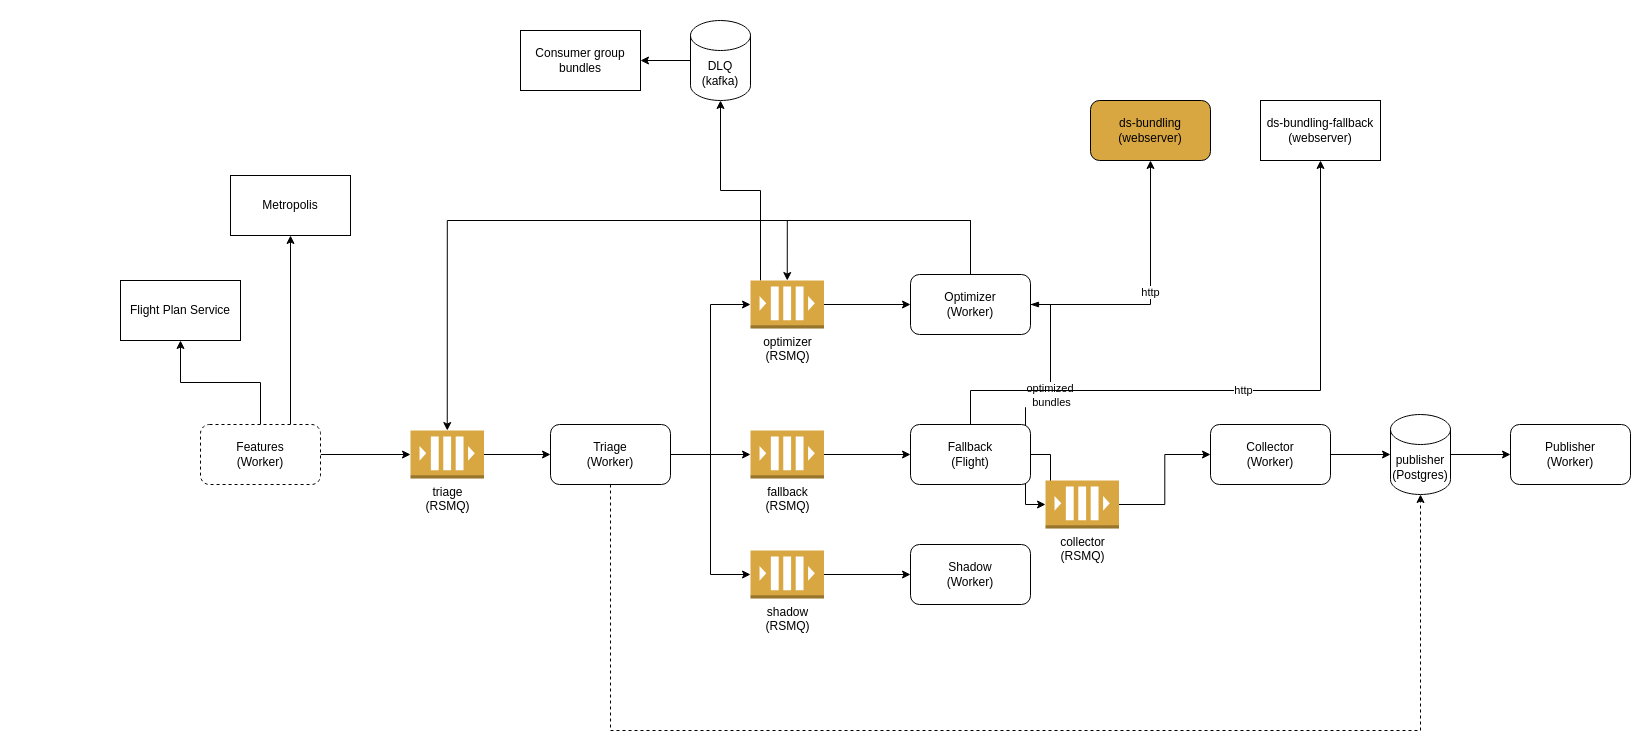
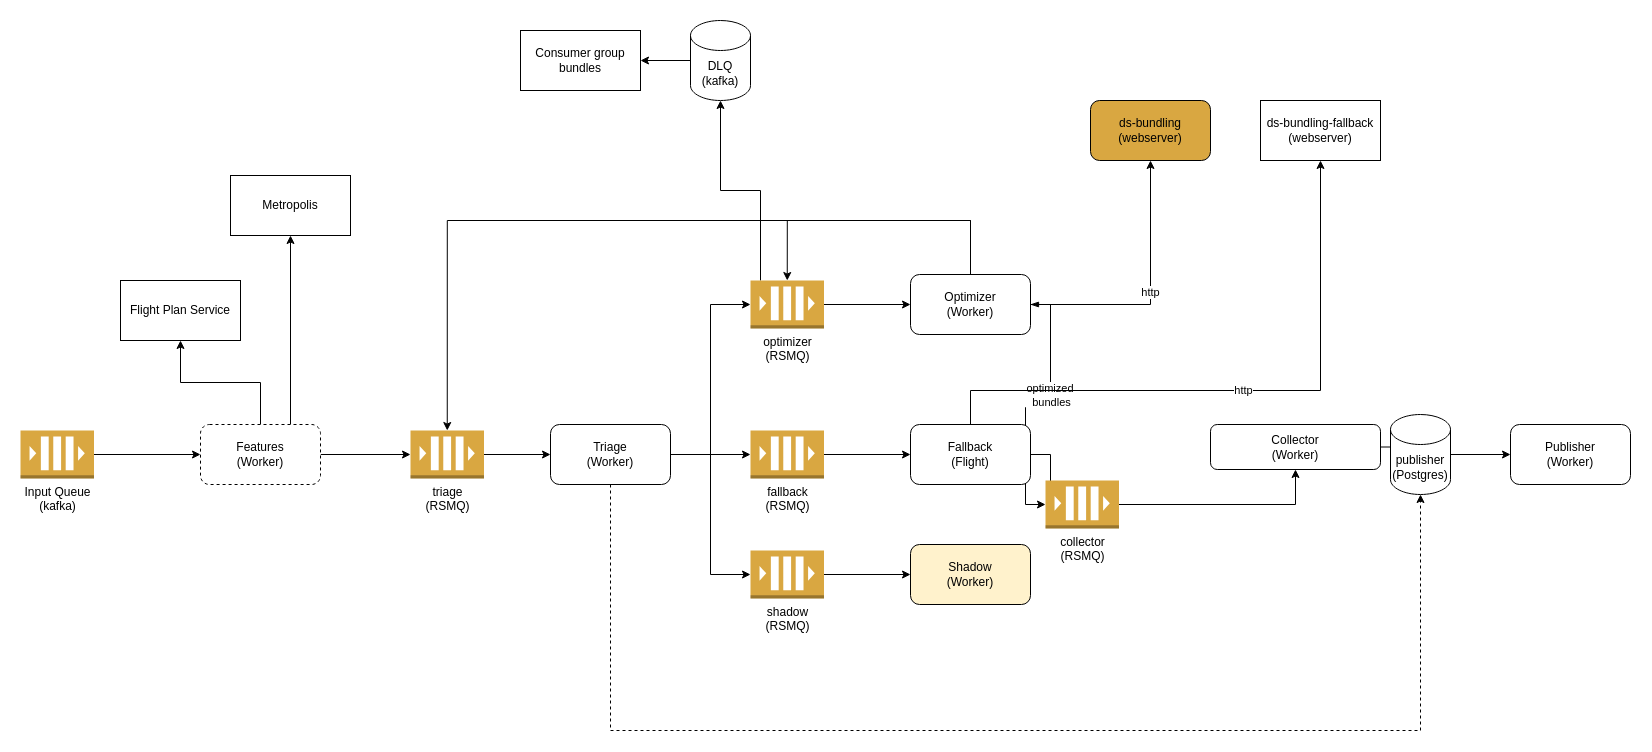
none -> (57, 455)
none -> (144, 455)
(1271, 455) -> (1296, 447)
(971, 575) -> (971, 575)
